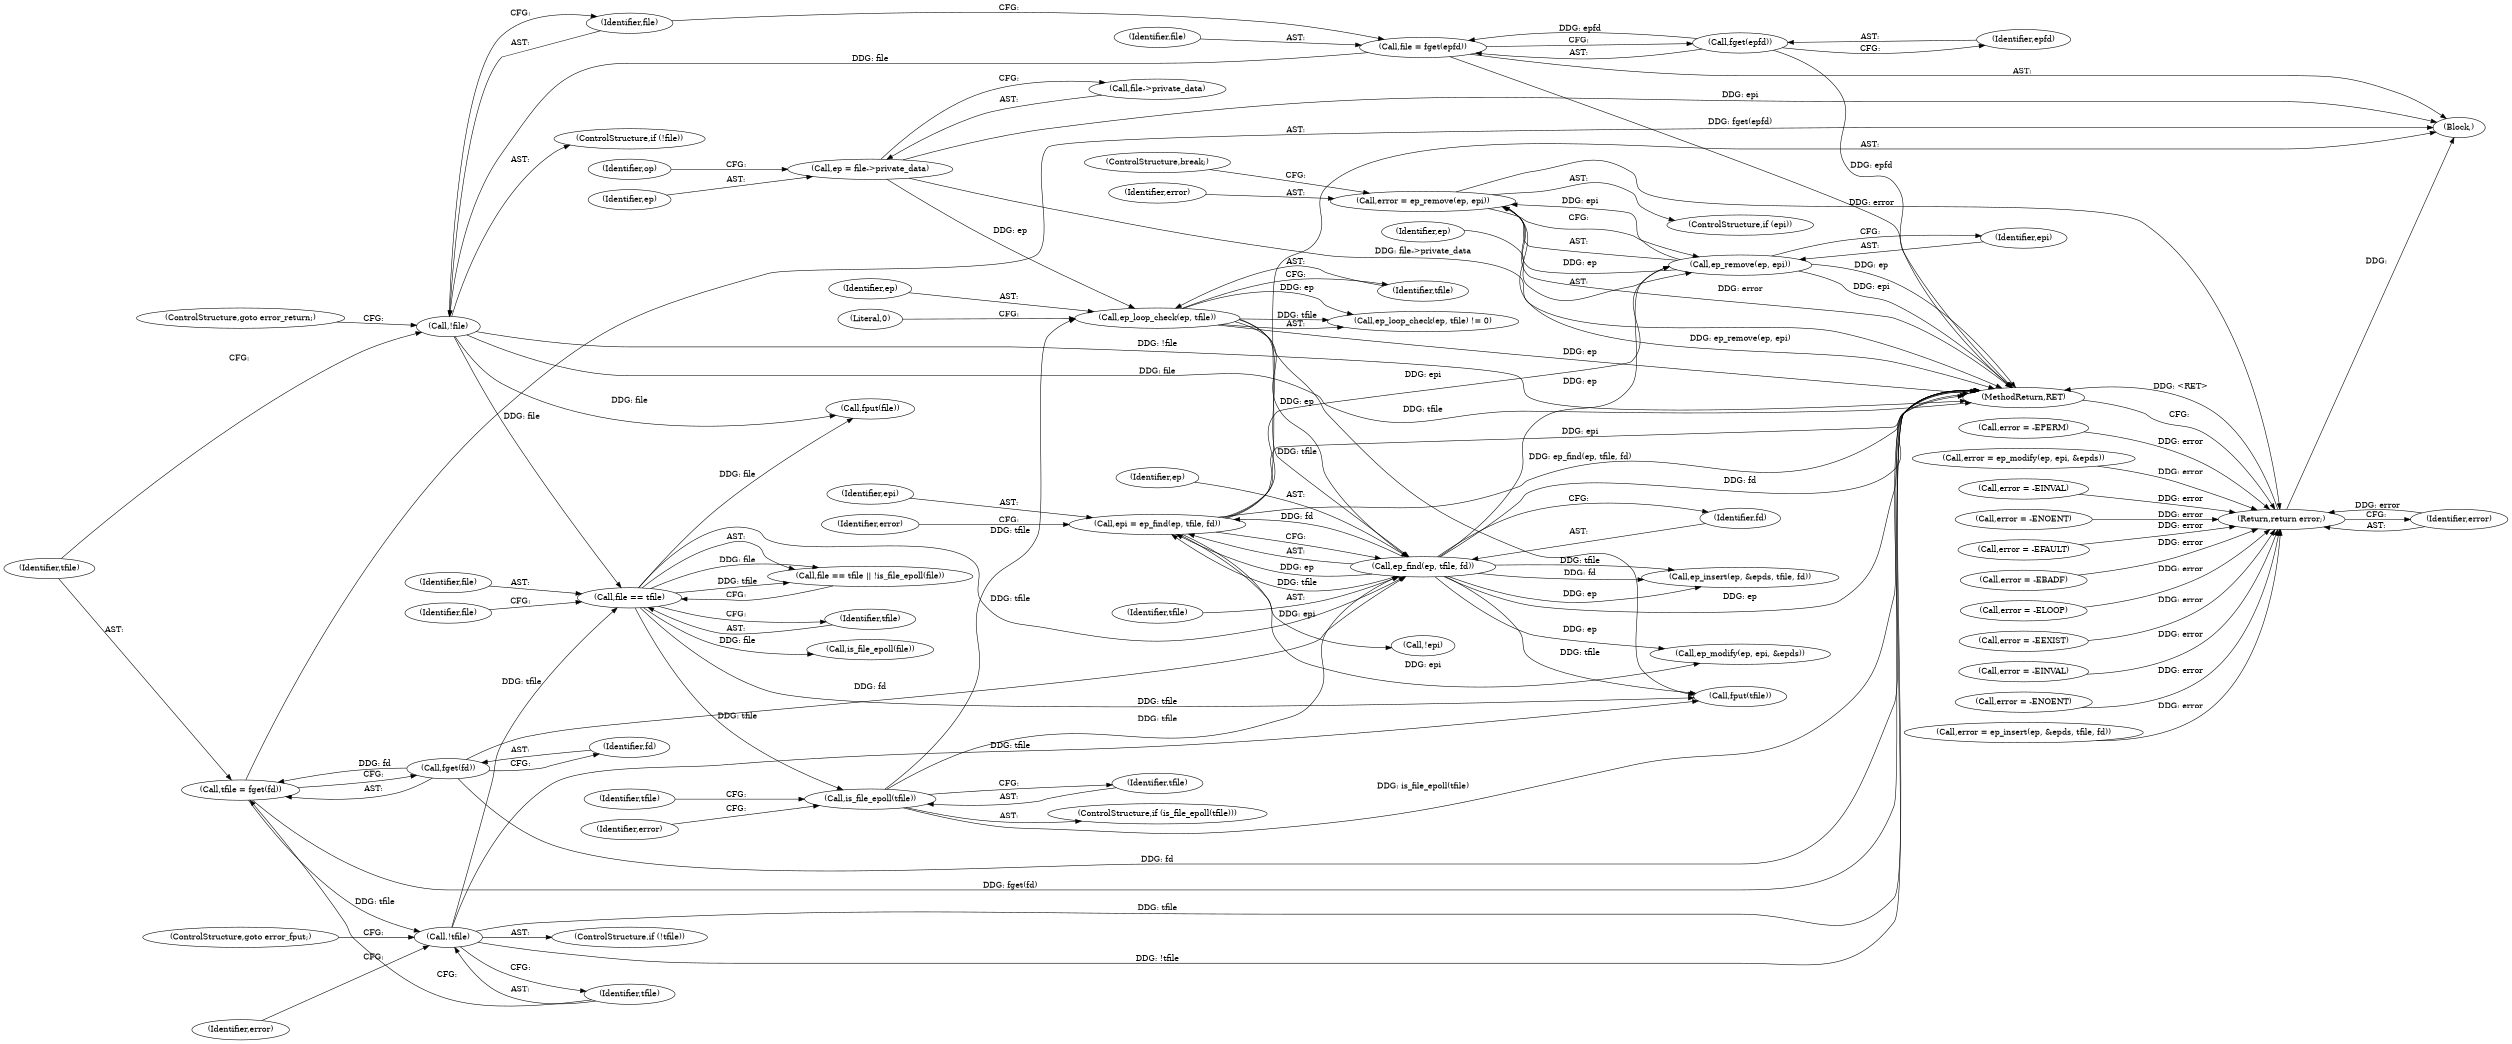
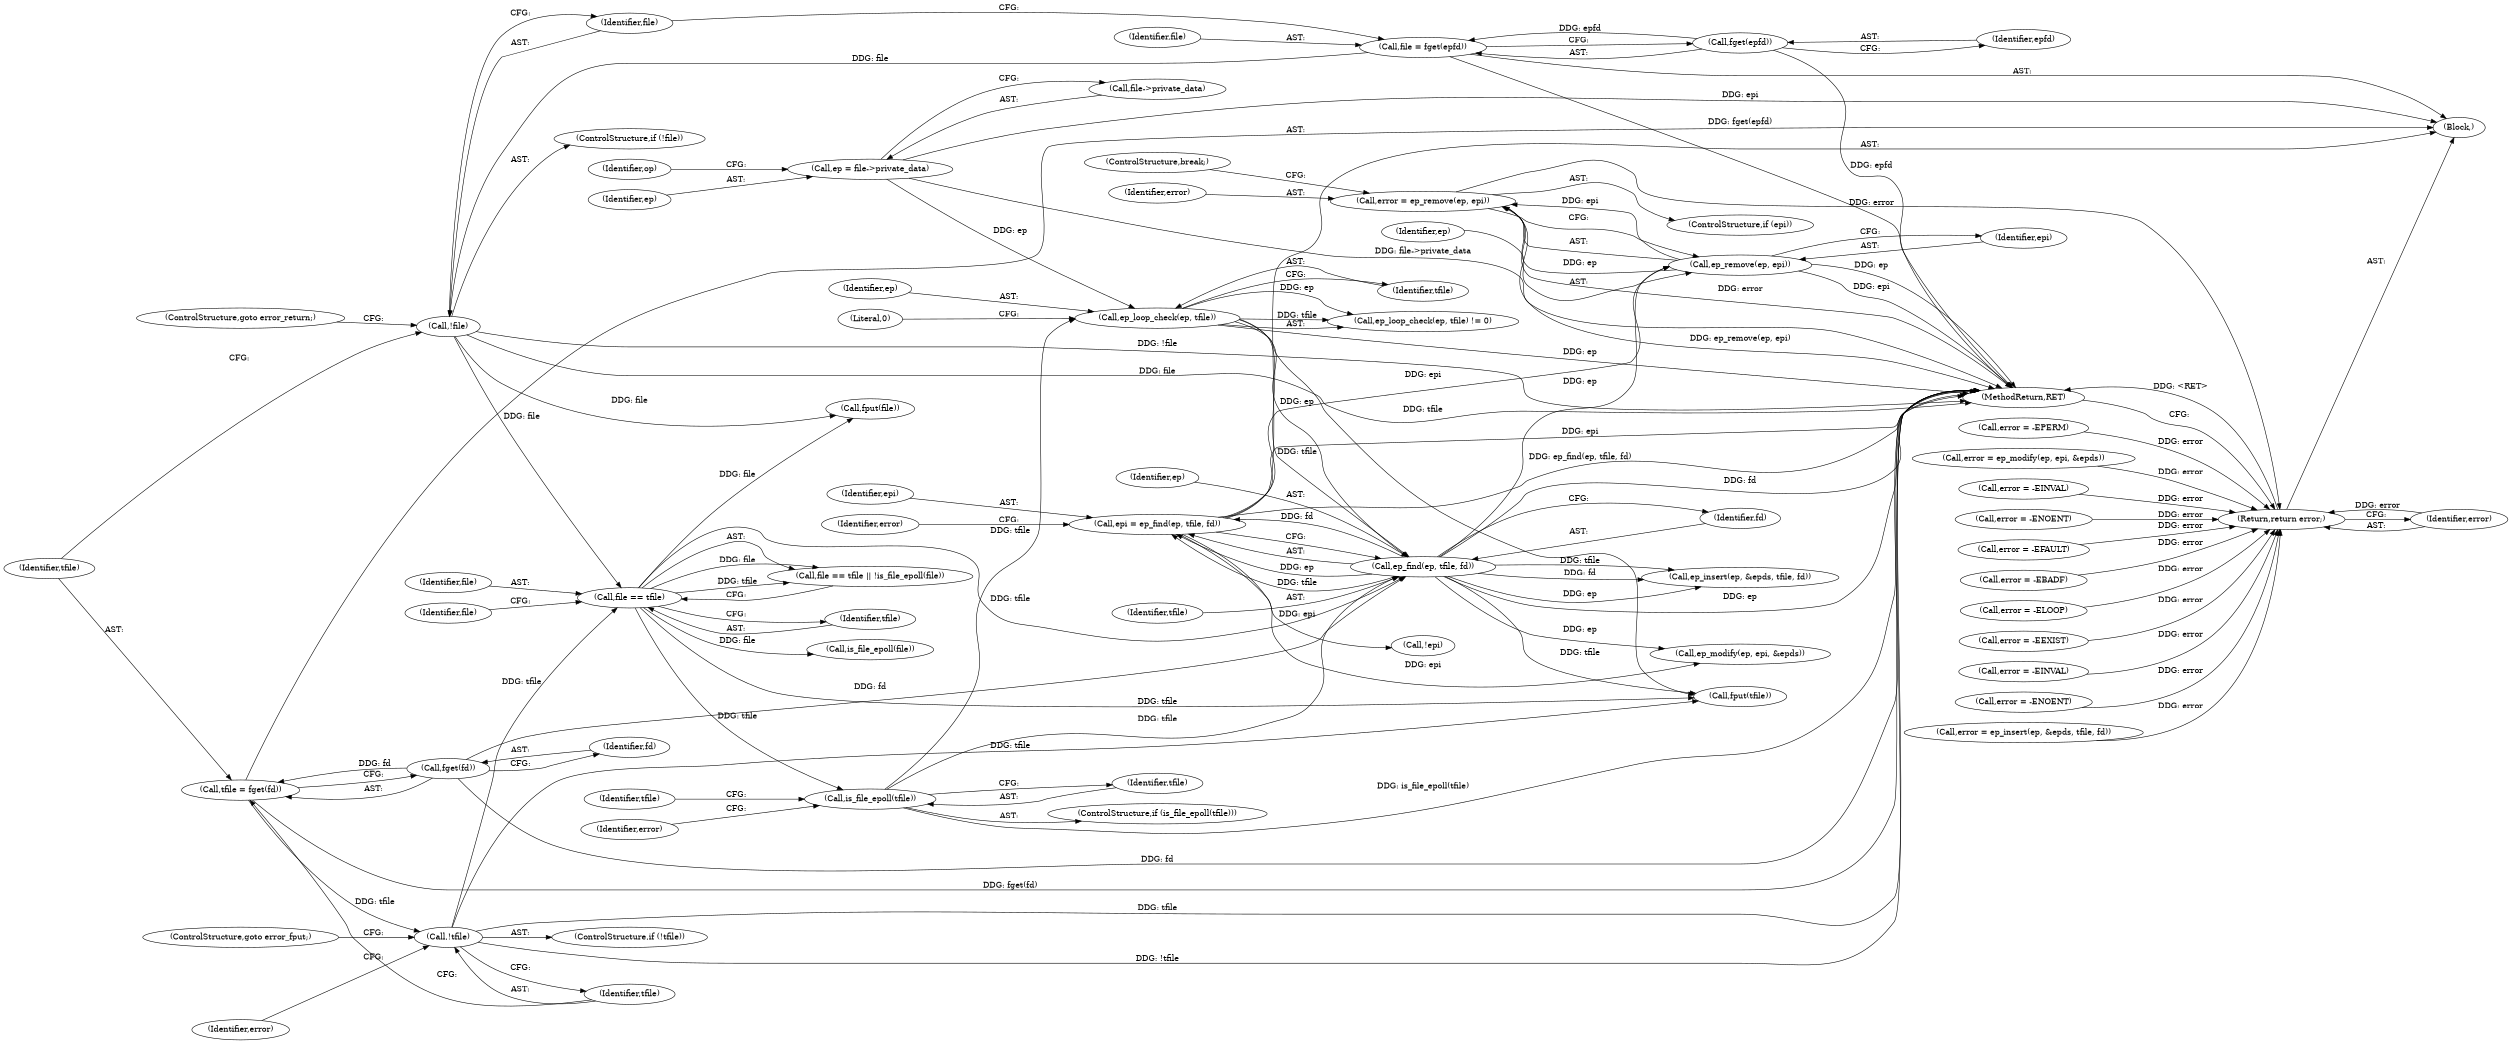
(2378, 261) -> (2378, 261)
